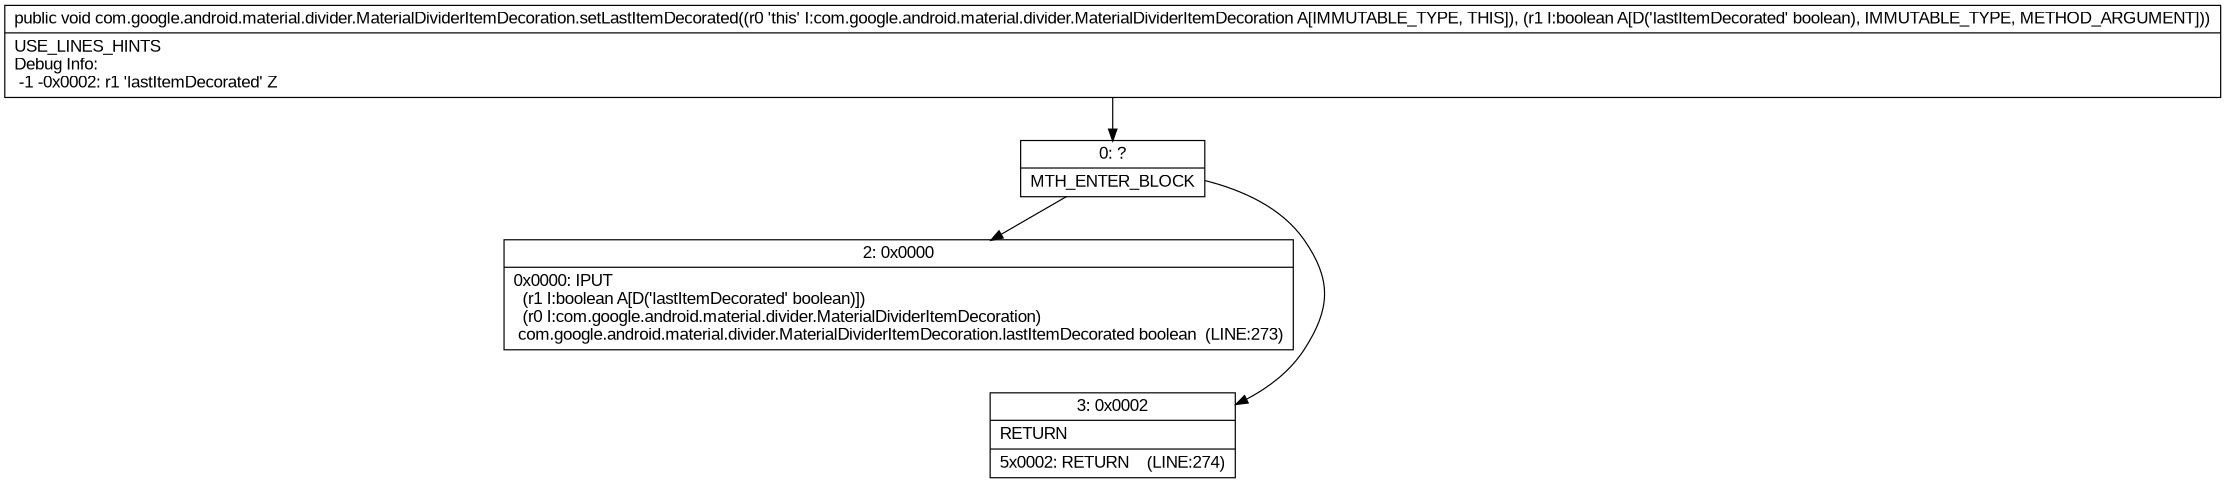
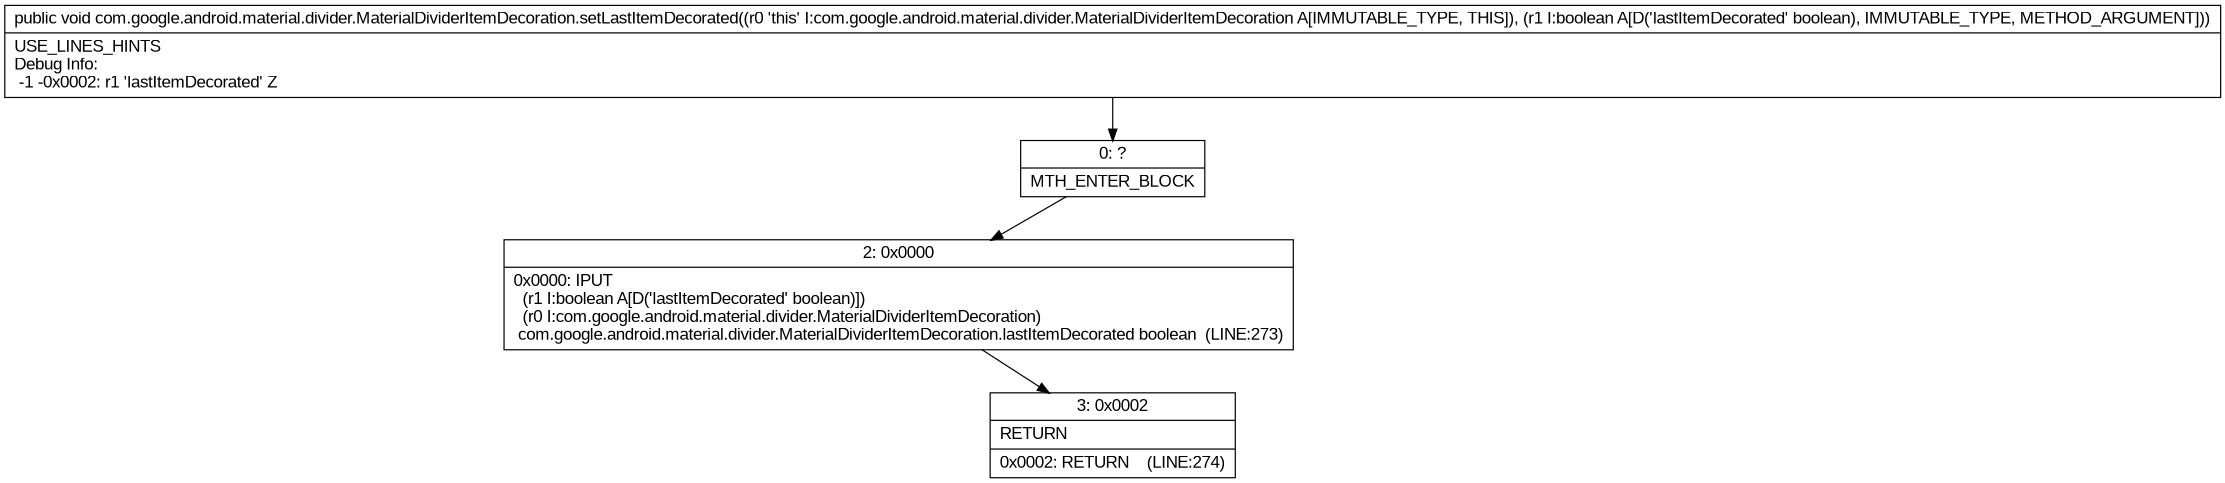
(1321, 274) -> (1010, 368)
(1113, 463) -> (1113, 463)
